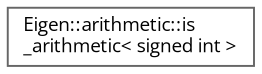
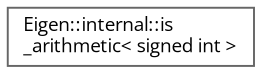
(131, 37) -> (131, 37)
